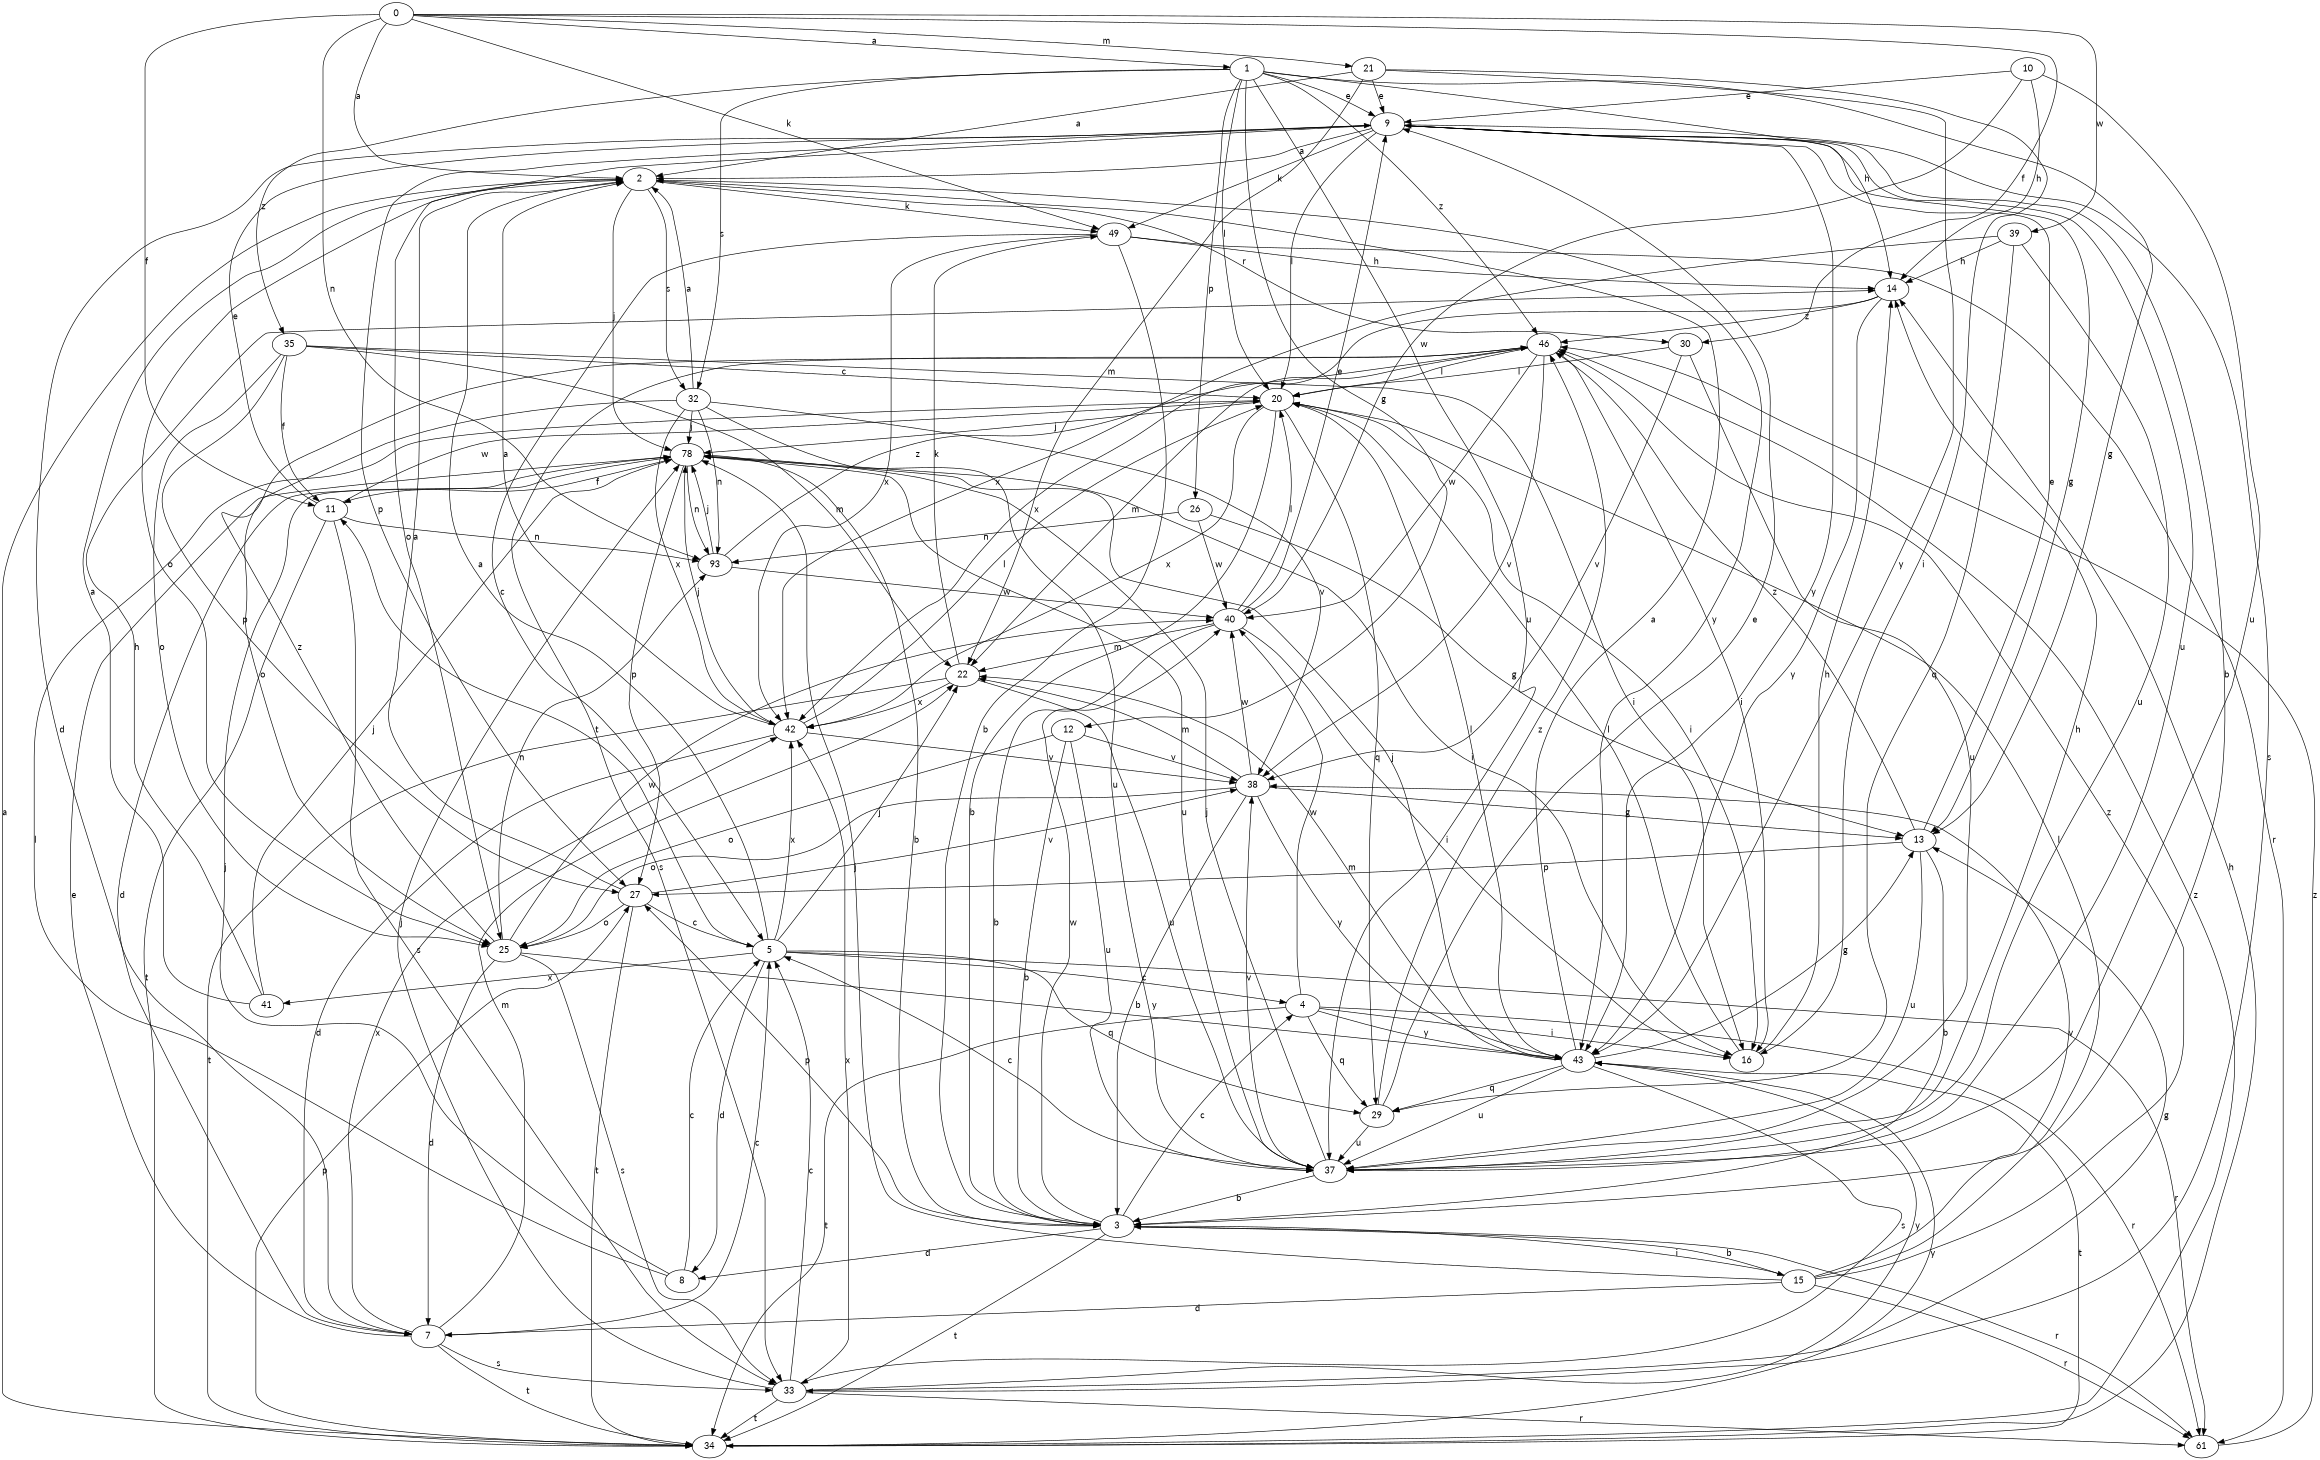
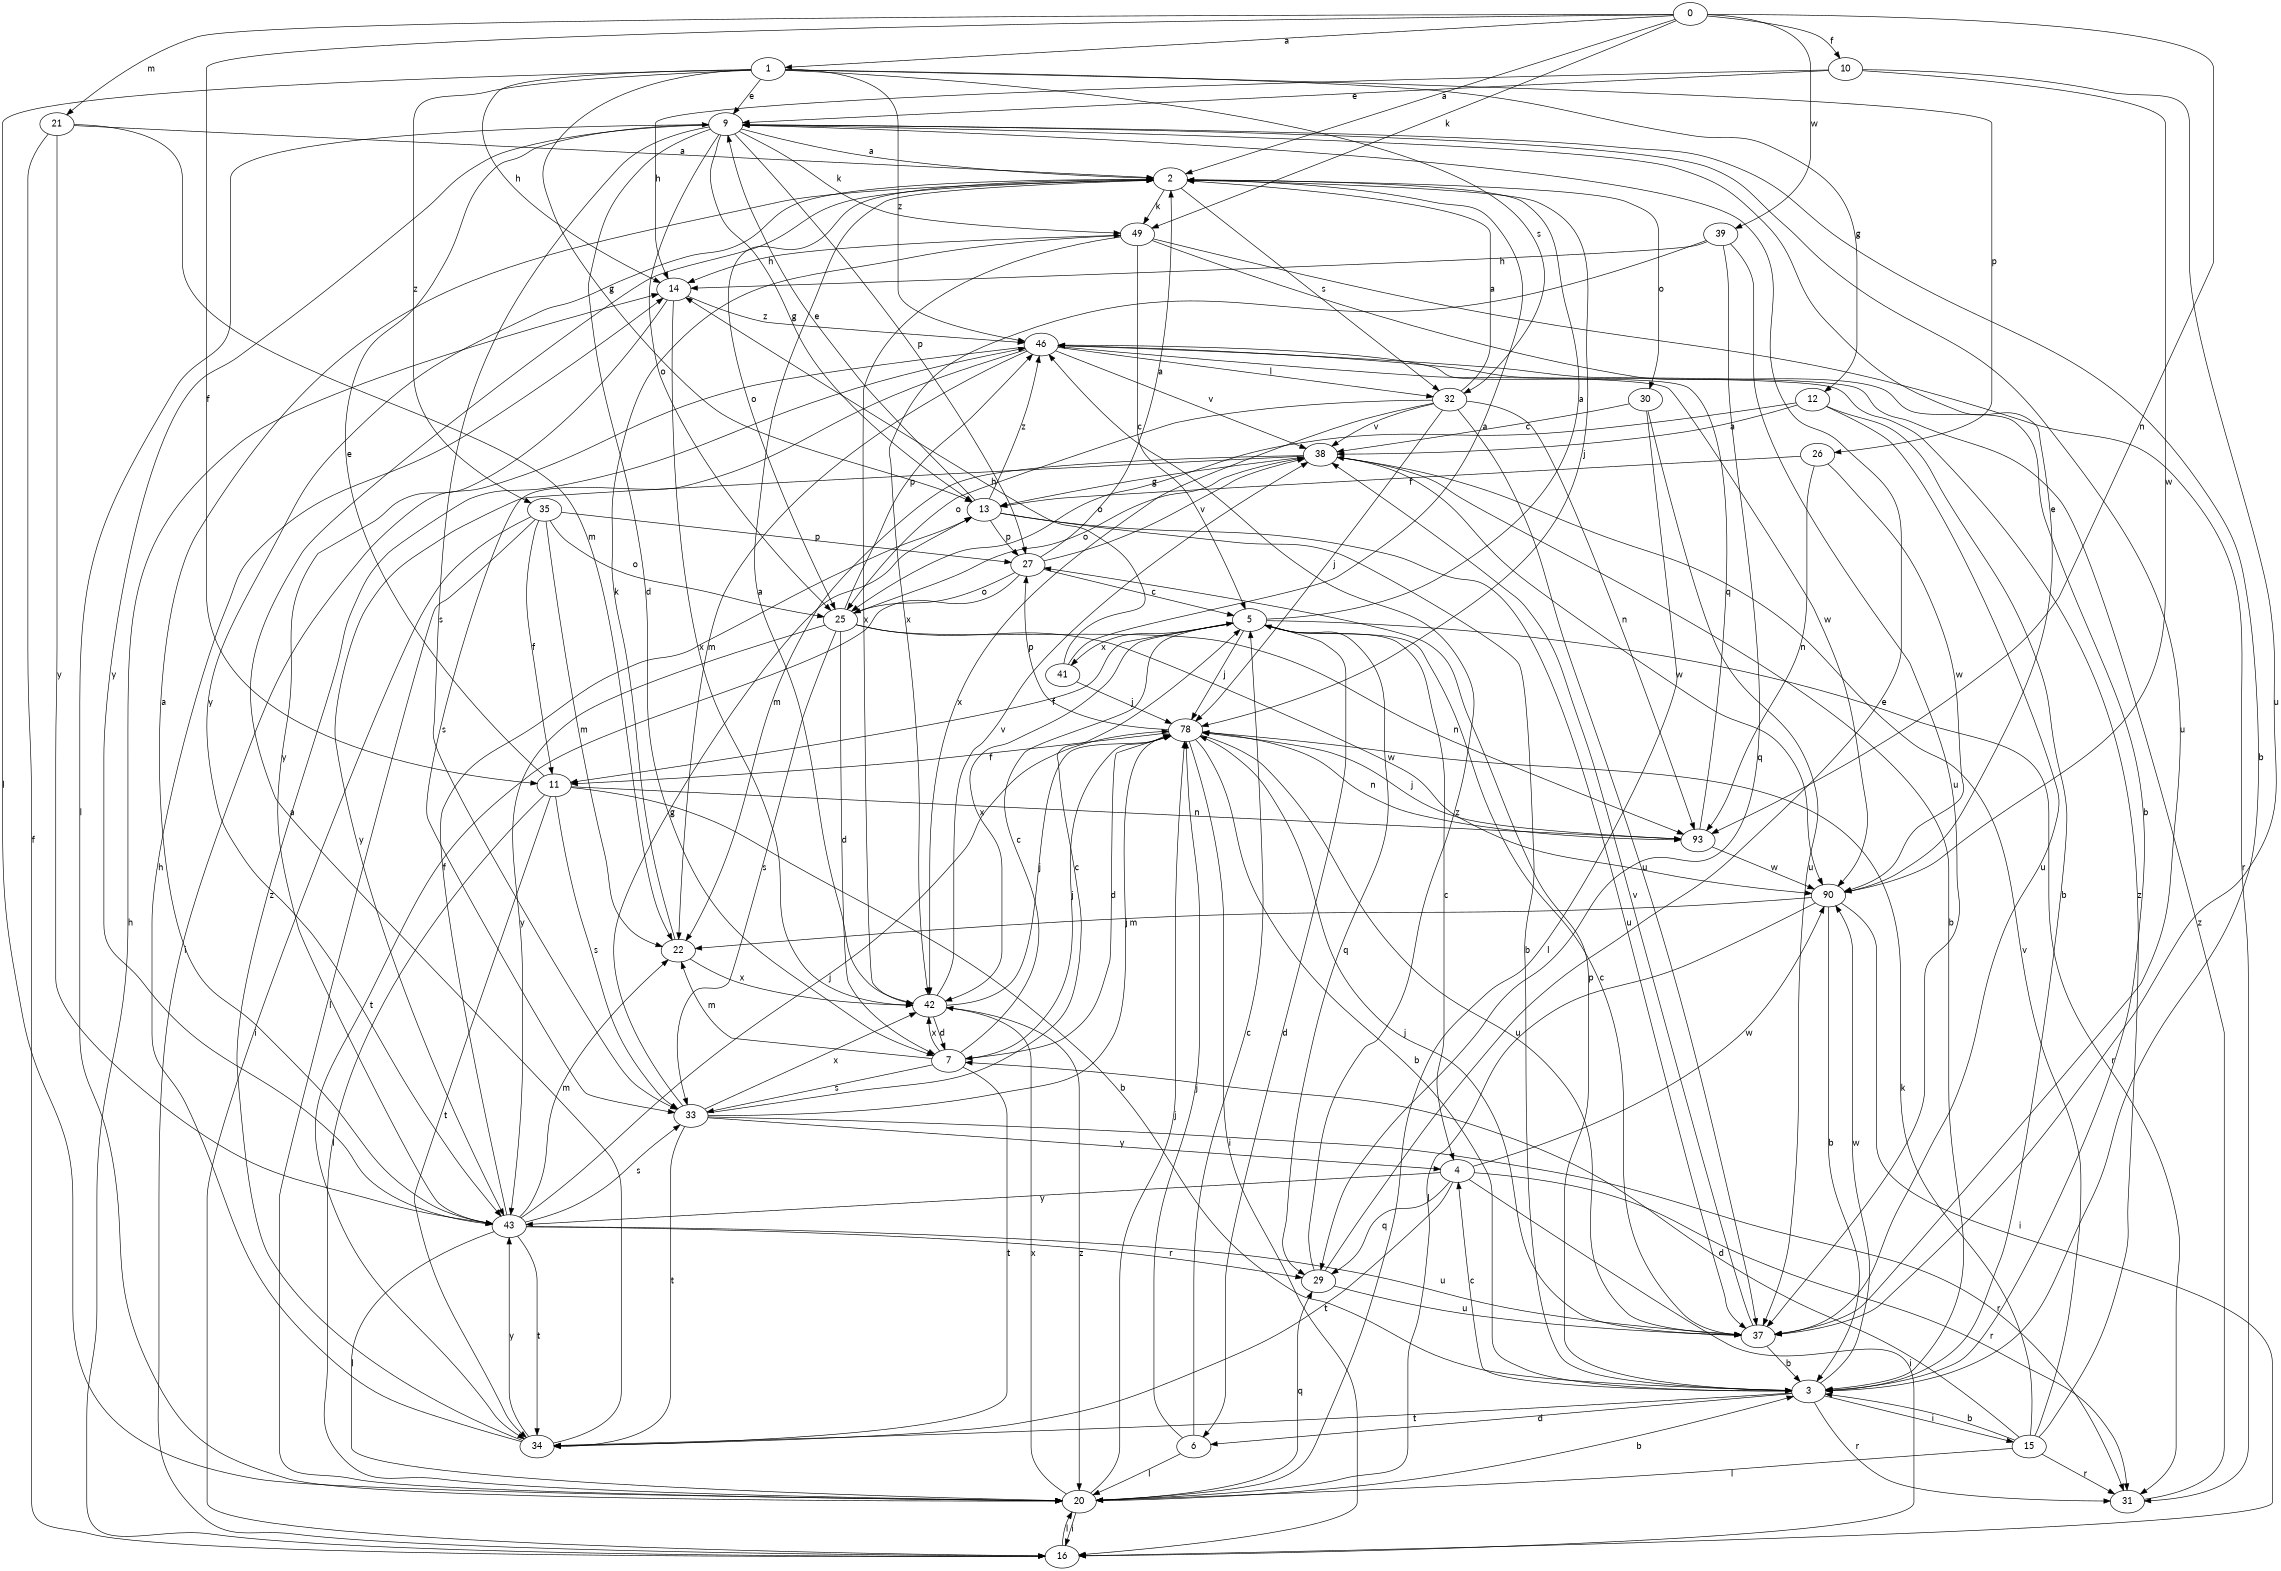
(1482, 29) -> (1783, 26)
(1377, 93) -> none
(1244, 262) -> (1662, 289)
(844, 372) -> (331, 1006)
(1414, 376) -> (1242, 372)
(485, 455) -> (334, 1143)
(918, 455) -> (1728, 592)
(1004, 565) -> (1081, 1254)
(1597, 565) -> (1528, 427)
(1923, 565) -> (34, 840)
(1230, 620) -> (1828, 896)
(1526, 622) -> none
(300, 648) -> (913, 482)
(1514, 675) -> (1411, 482)
(597, 730) -> (1054, 703)
(1174, 758) -> (1732, 427)
(861, 816) -> (1054, 544)
(871, 819) -> (1219, 672)
(856, 868) -> (1903, 1088)
(74, 896) -> (1073, 896)
(1162, 900) -> none
(1846, 951) -> (445, 868)
(1990, 964) -> none
(208, 1013) -> none
(1492, 1088) -> (1171, 1254)
none -> (1141, 1118)
(682, 1281) -> (1194, 1447)
(256, 1315) -> none
(1585, 1381) -> (1071, 1143)
(2201, 1447) -> (2127, 1502)
